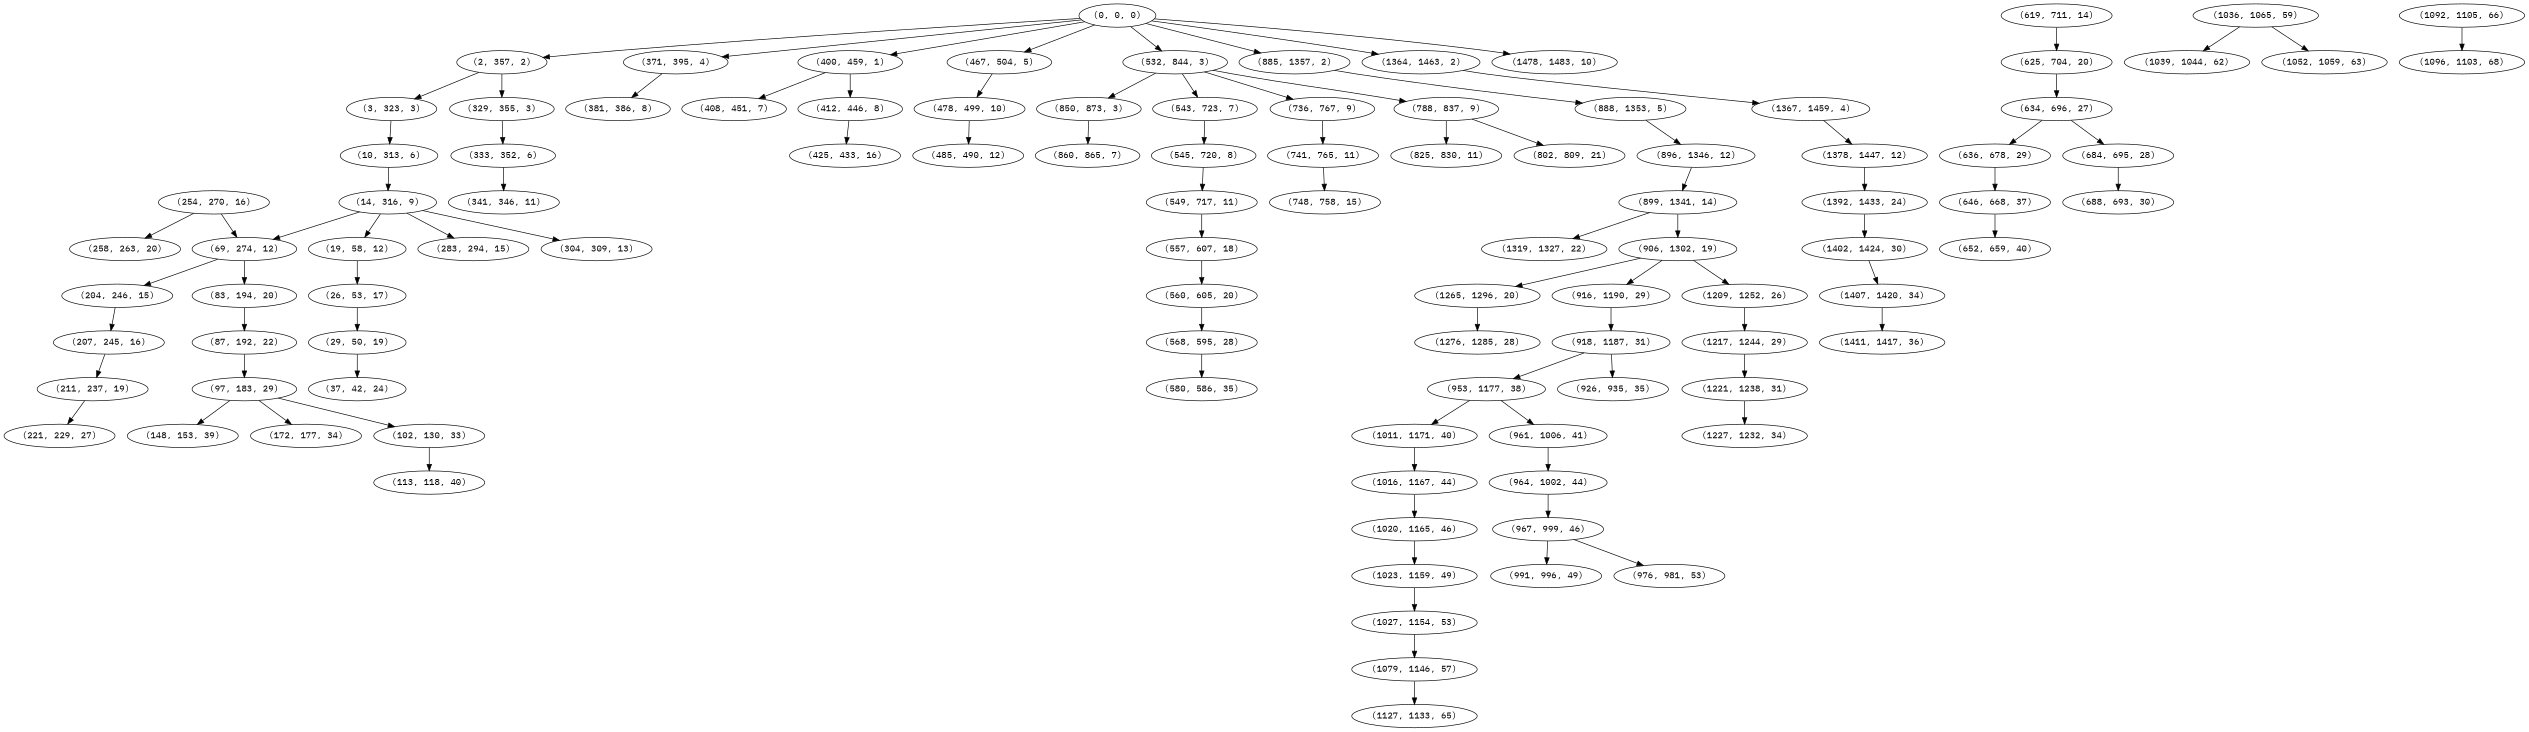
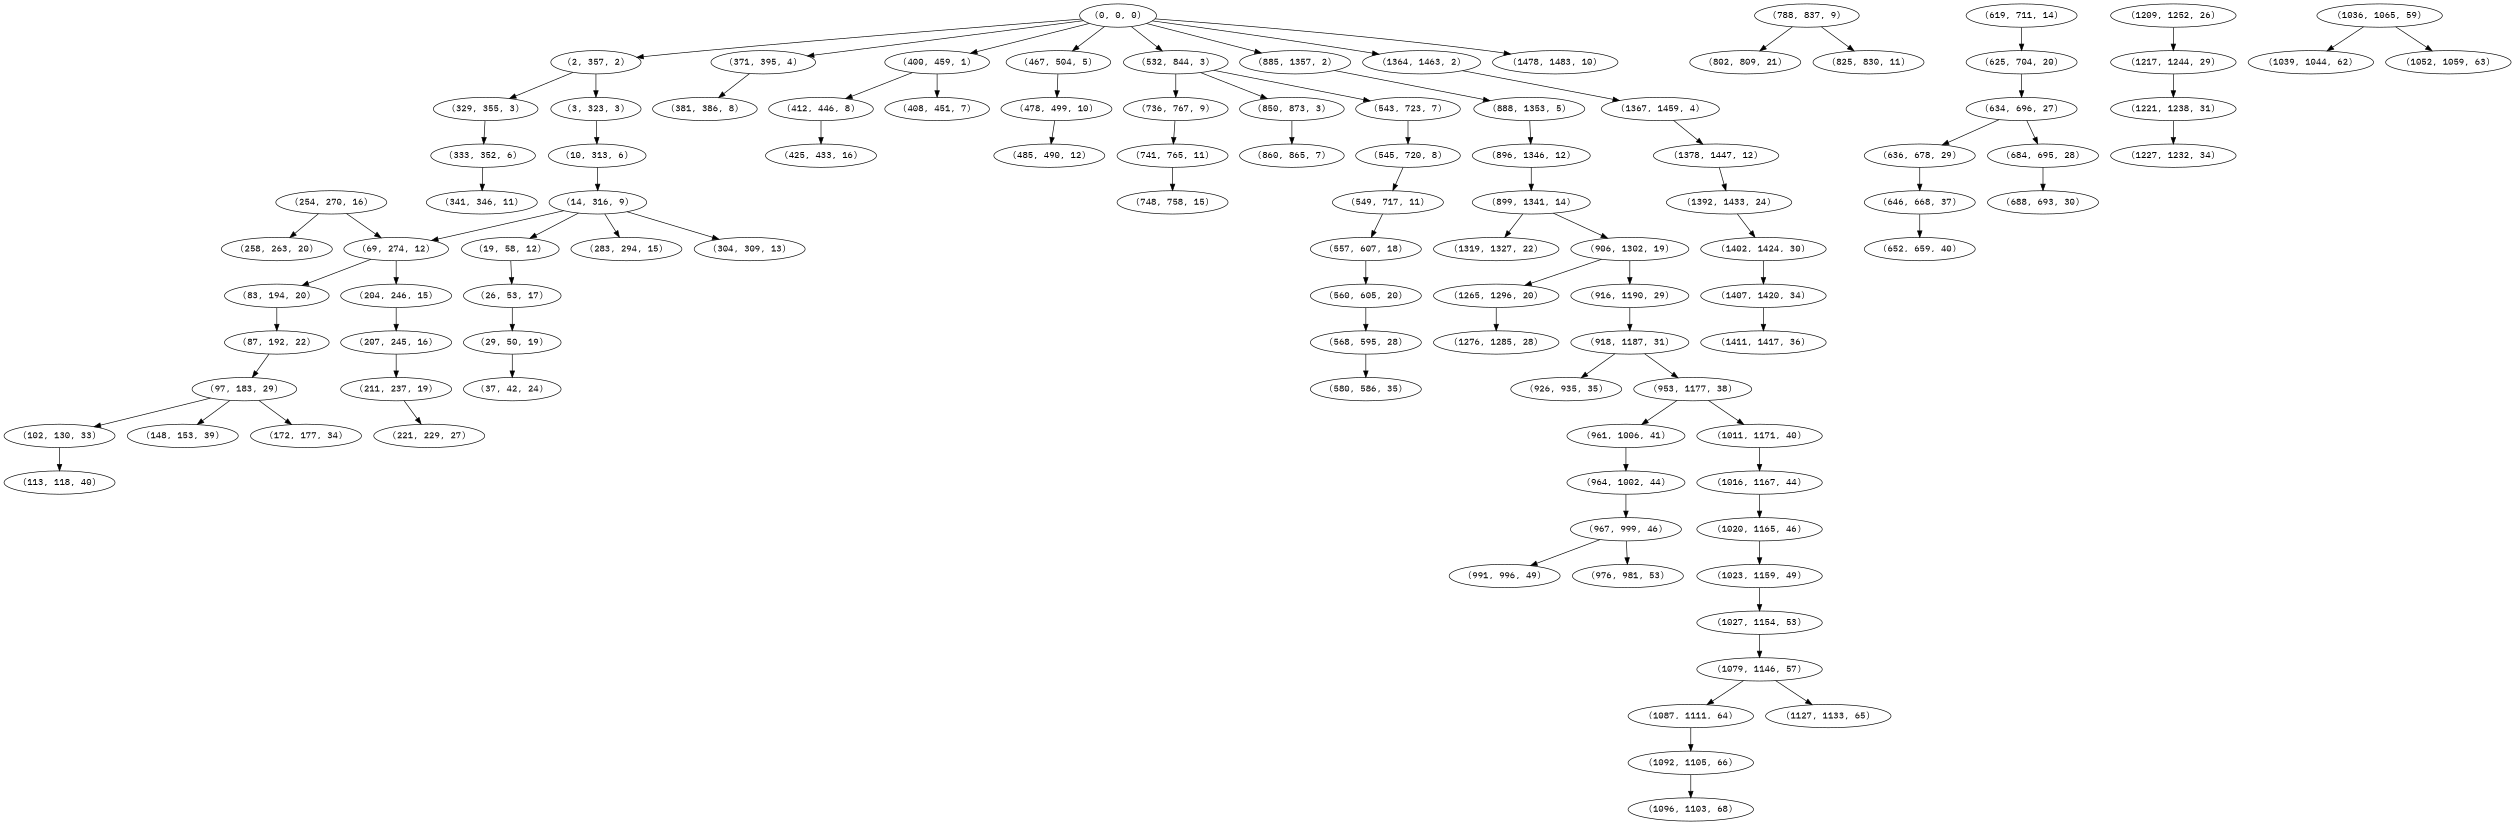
(1306, 86) -> none
(1708, 271) -> none
none -> (1691, 716)
